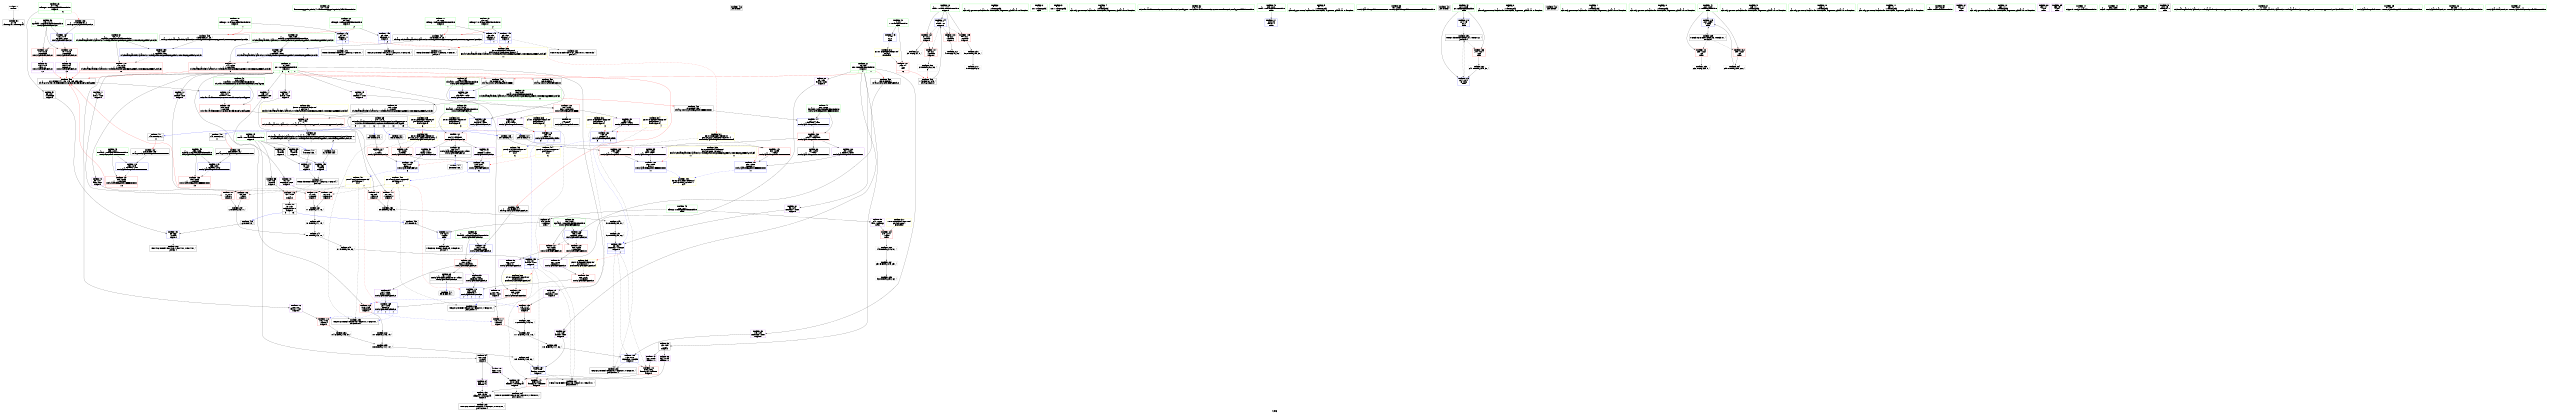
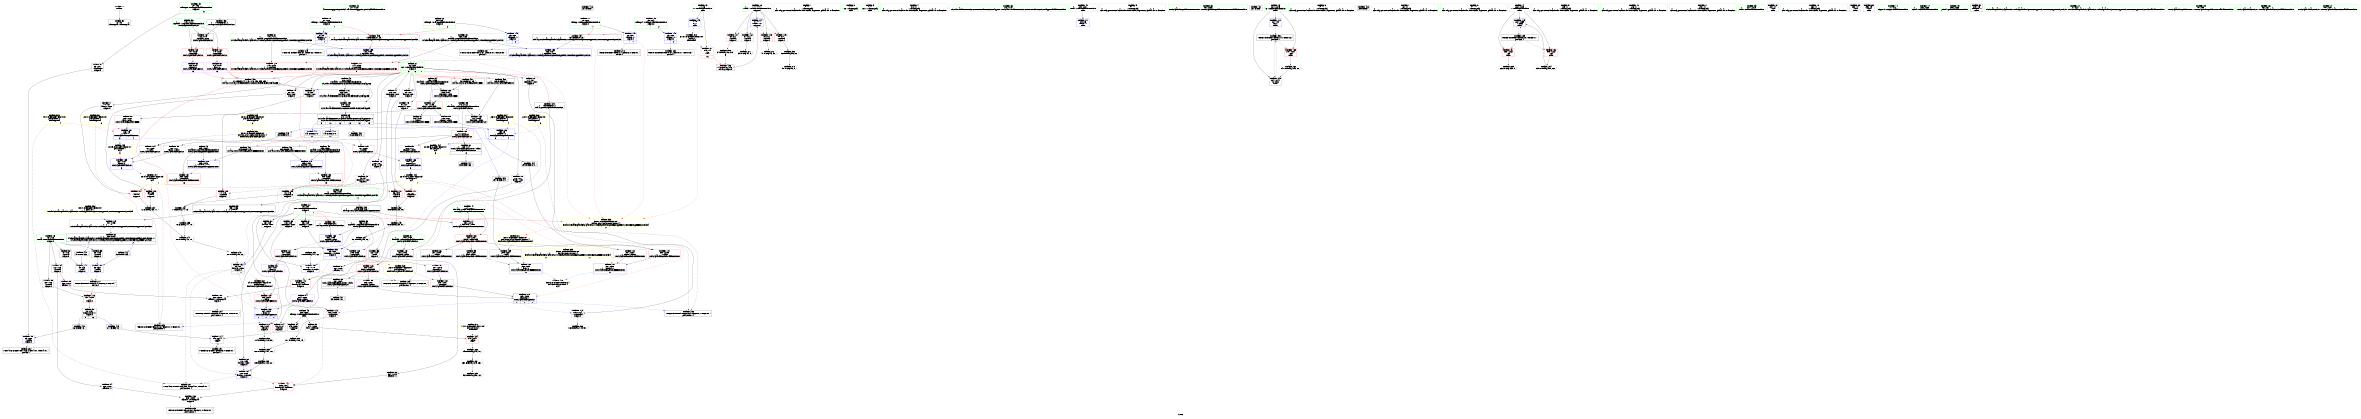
(928, 45) -> (743, 22)
(689, 77) -> (433, 218)
(112, 154) -> (203, 152)
(524, 334) -> none
